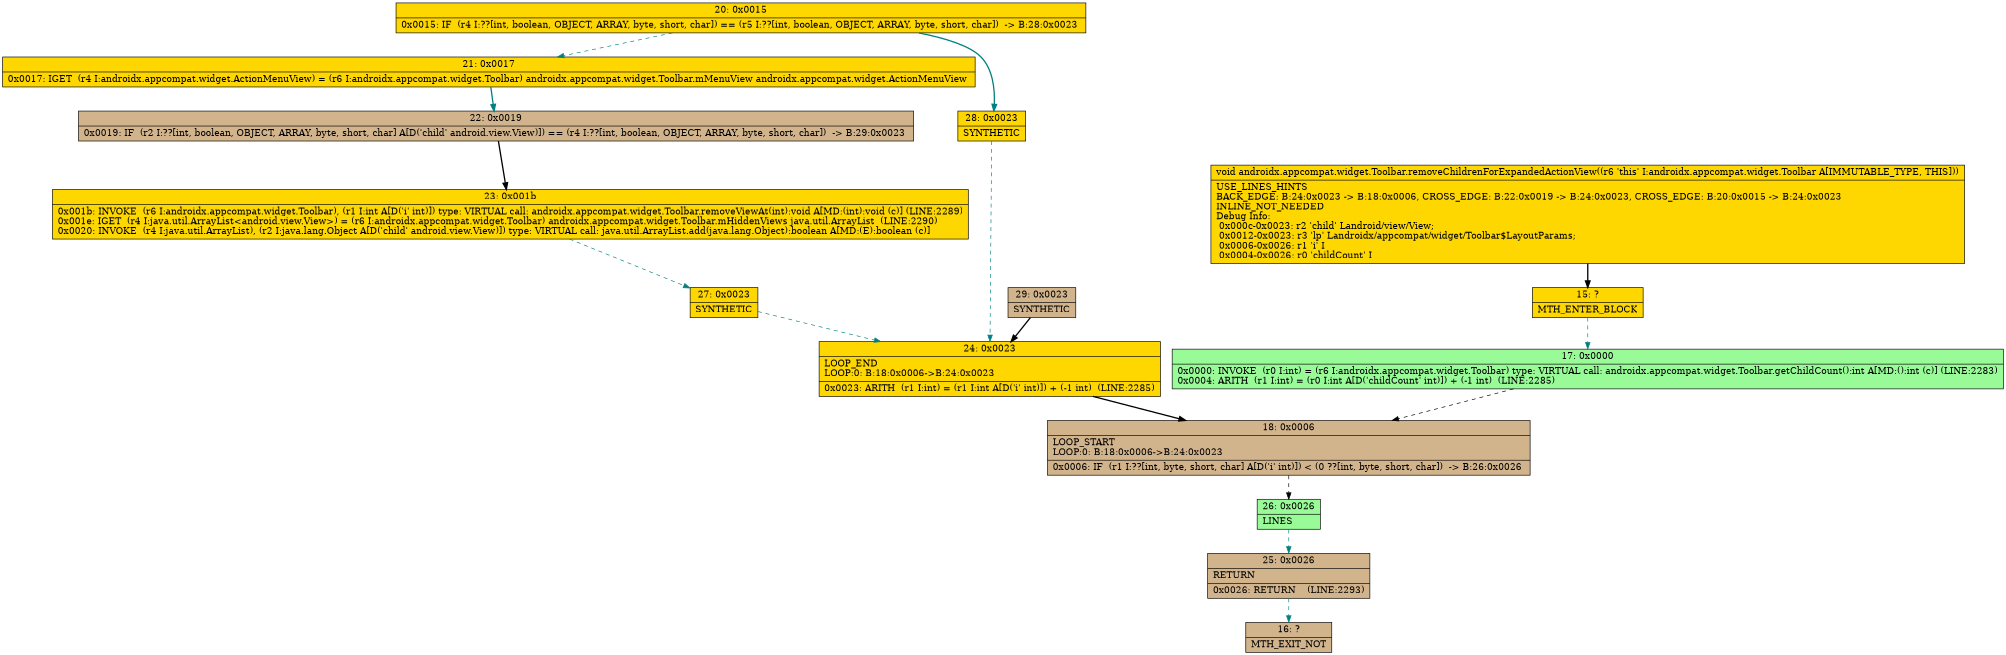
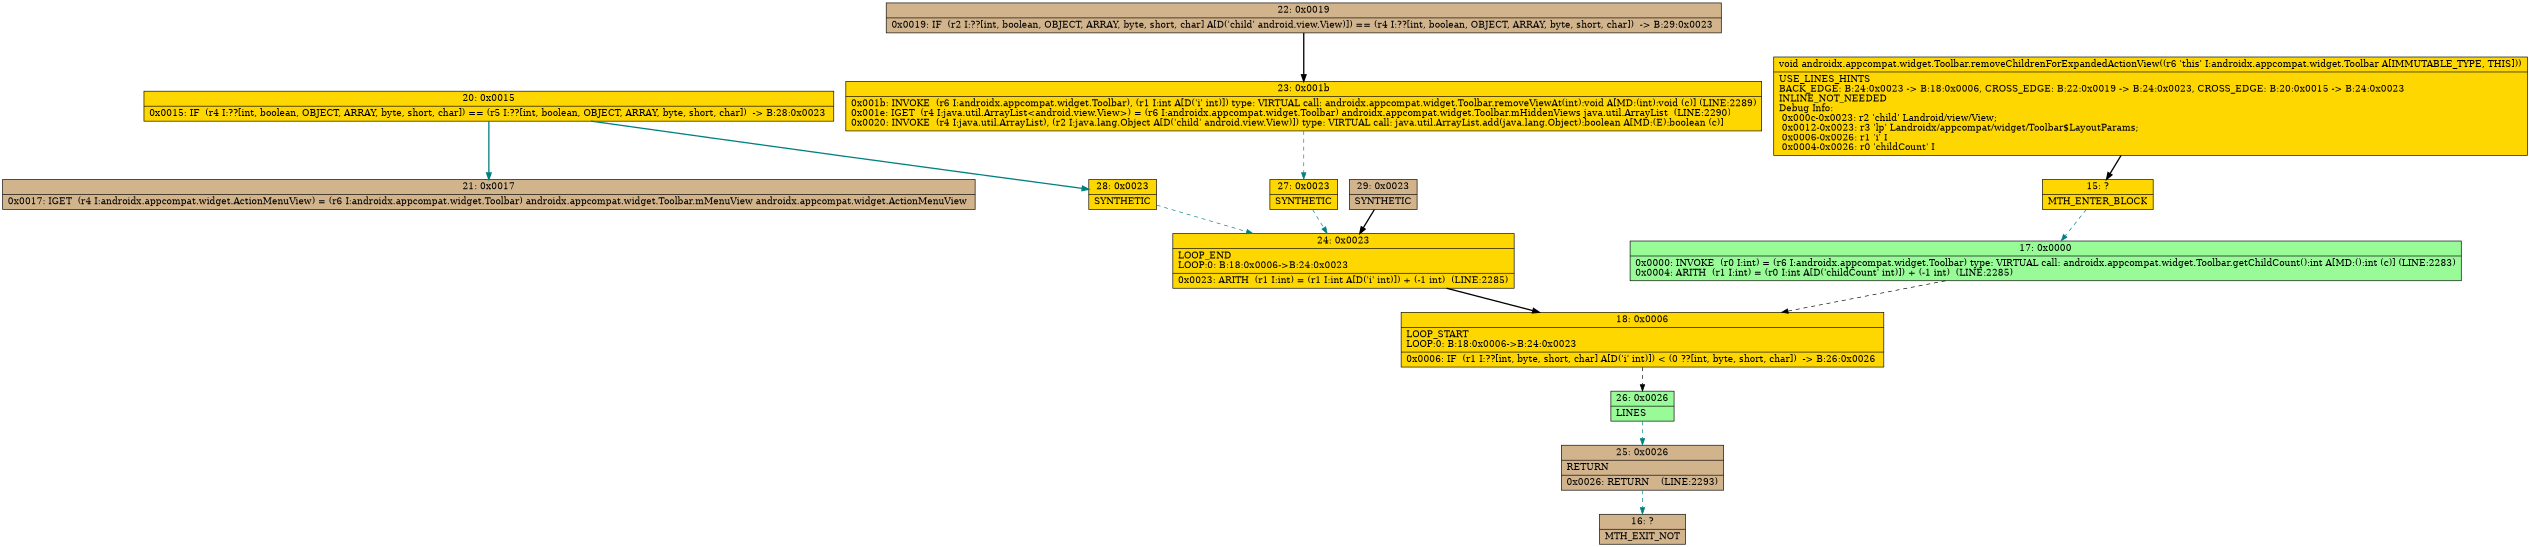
(618, 44) -> (489, 147)
(489, 72) -> (489, 194)
(492, 96) -> none
(1289, 448) -> (1642, 340)
